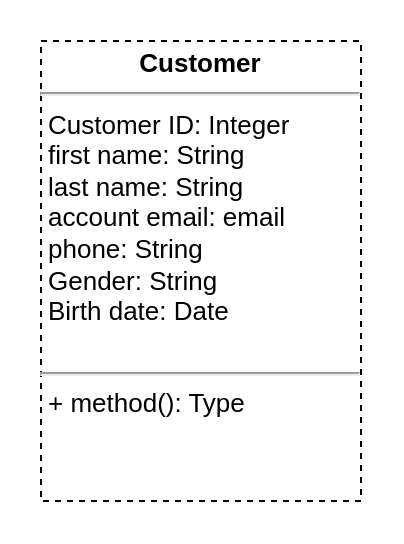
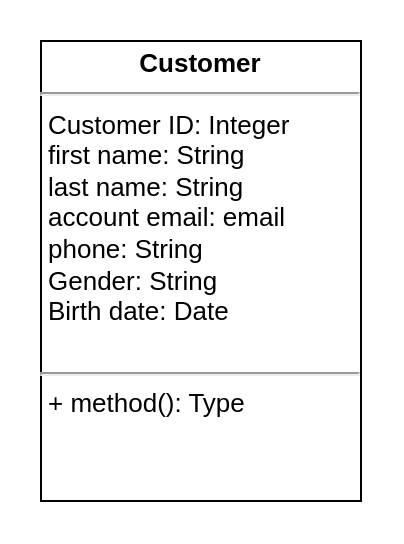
(201, 271) -> (201, 271)
